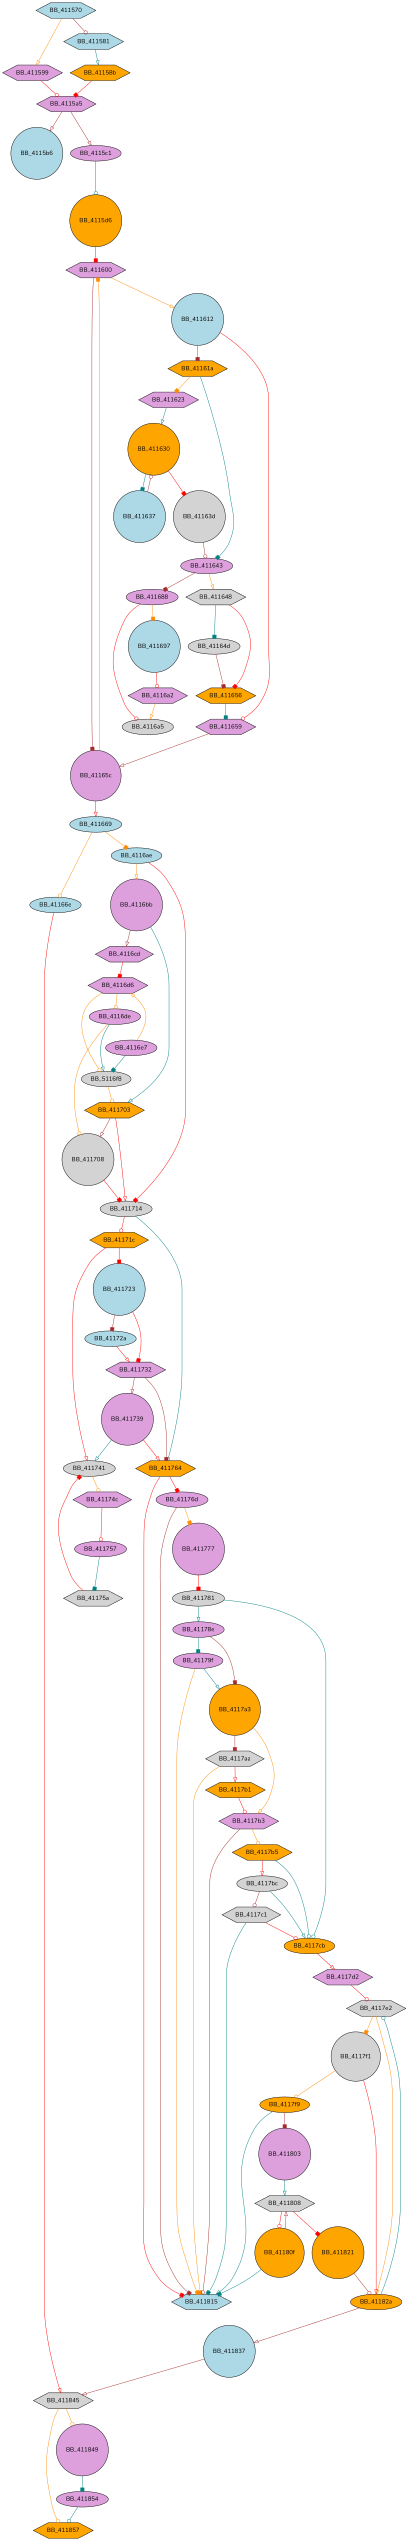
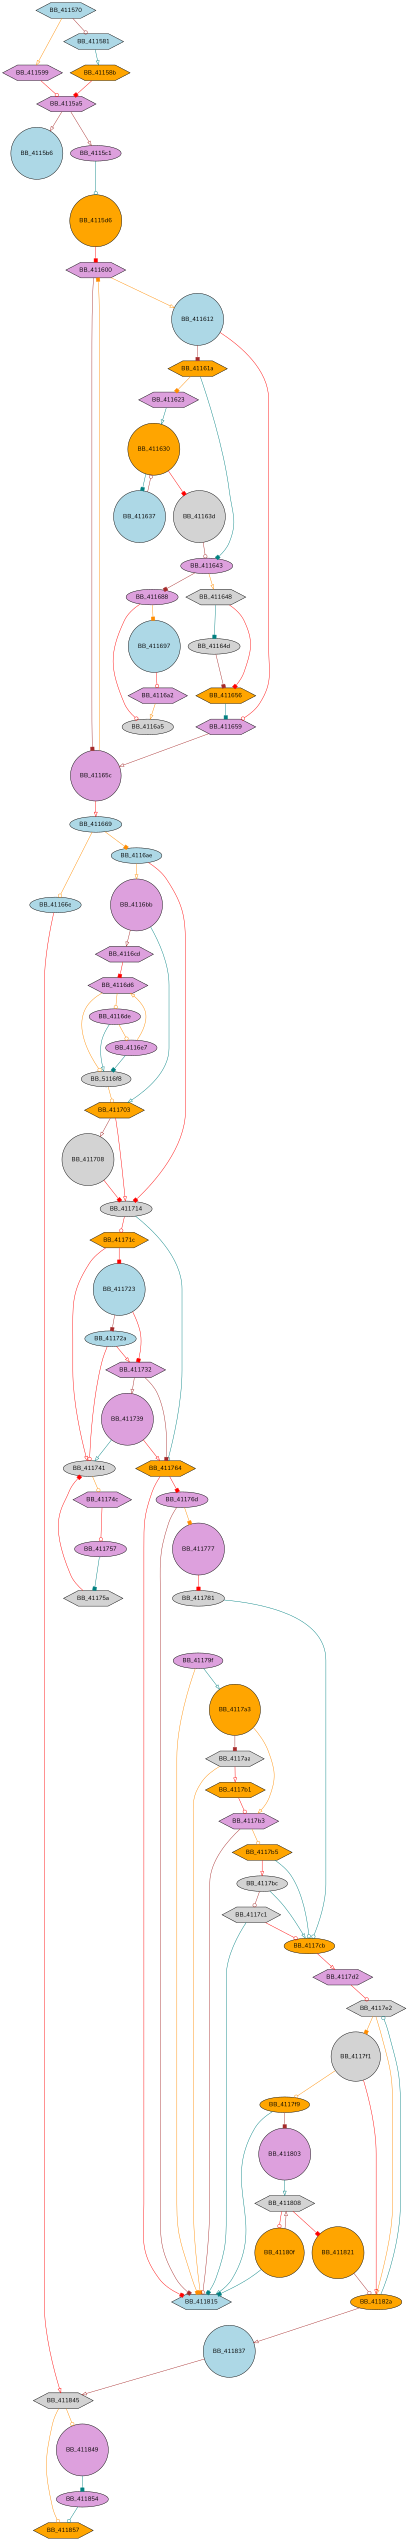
(77, 1073) -> (122, 1031)
none -> (95, 1401)
(198, 1630) -> none
